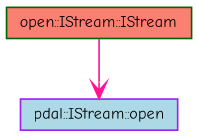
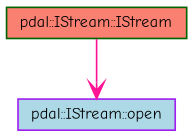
(99, 23) -> (97, 23)
